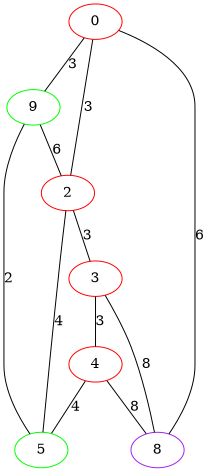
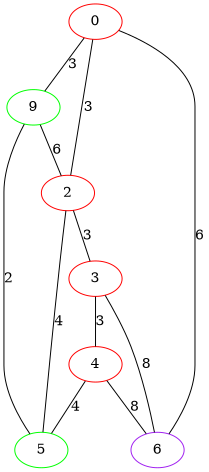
(158, 450) -> (158, 450)
